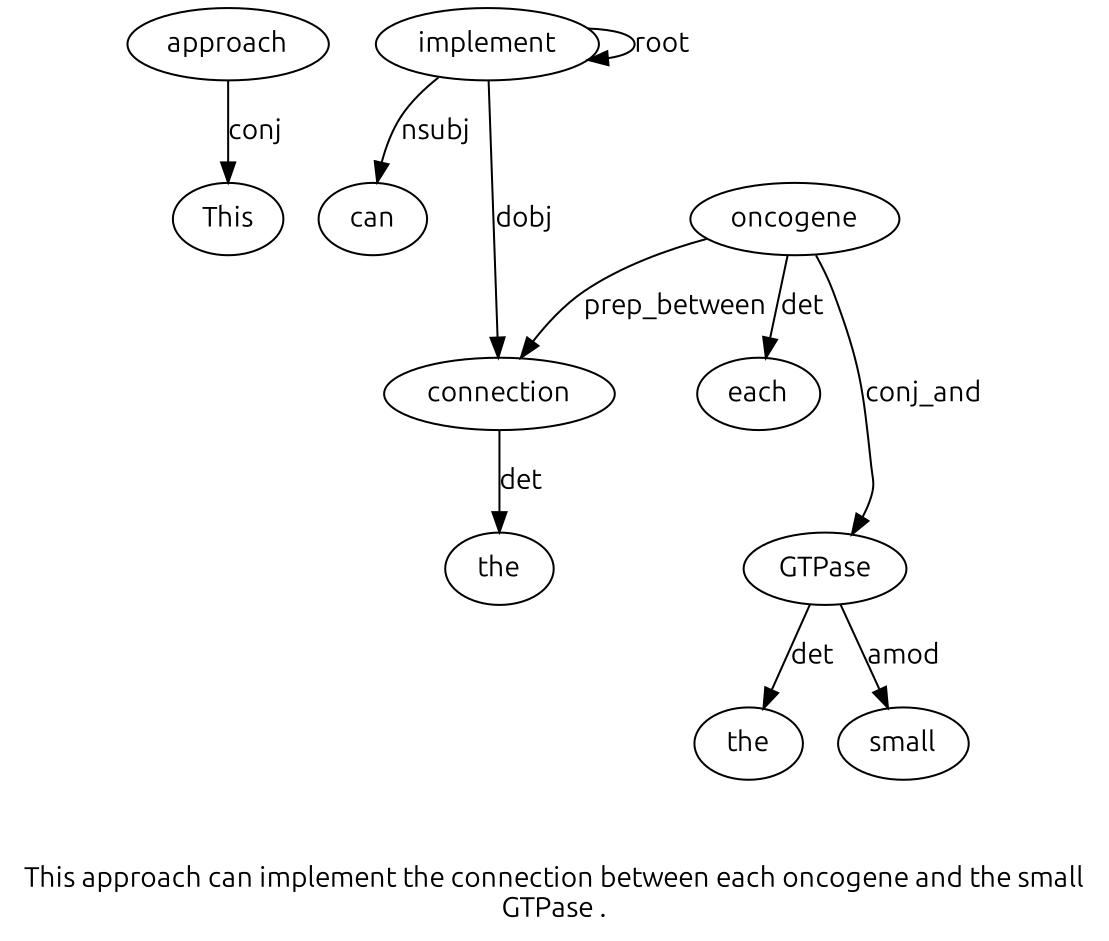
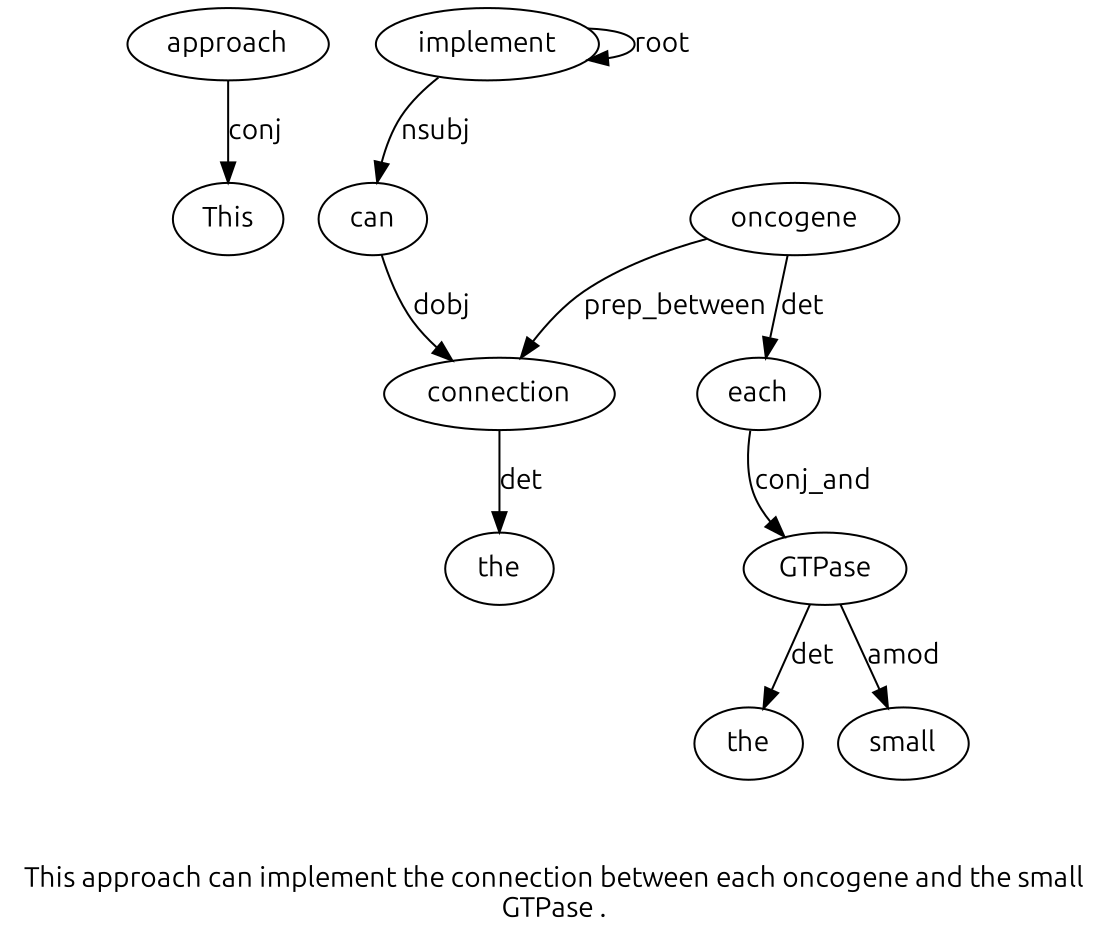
(493, 209) -> (403, 305)
(861, 383) -> (750, 479)
